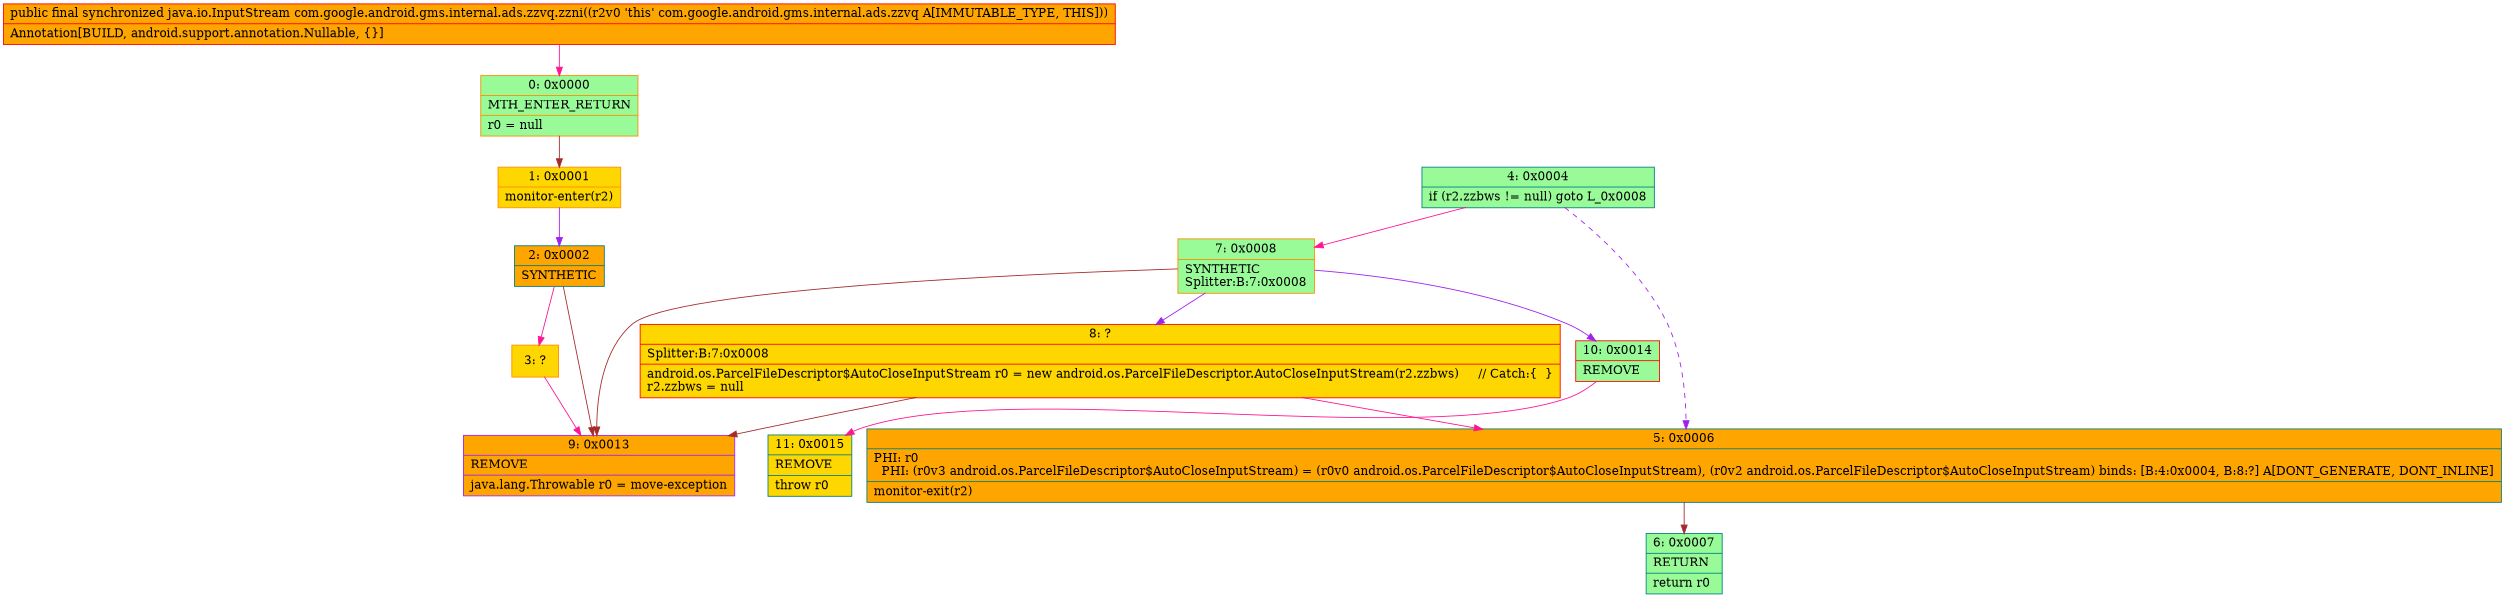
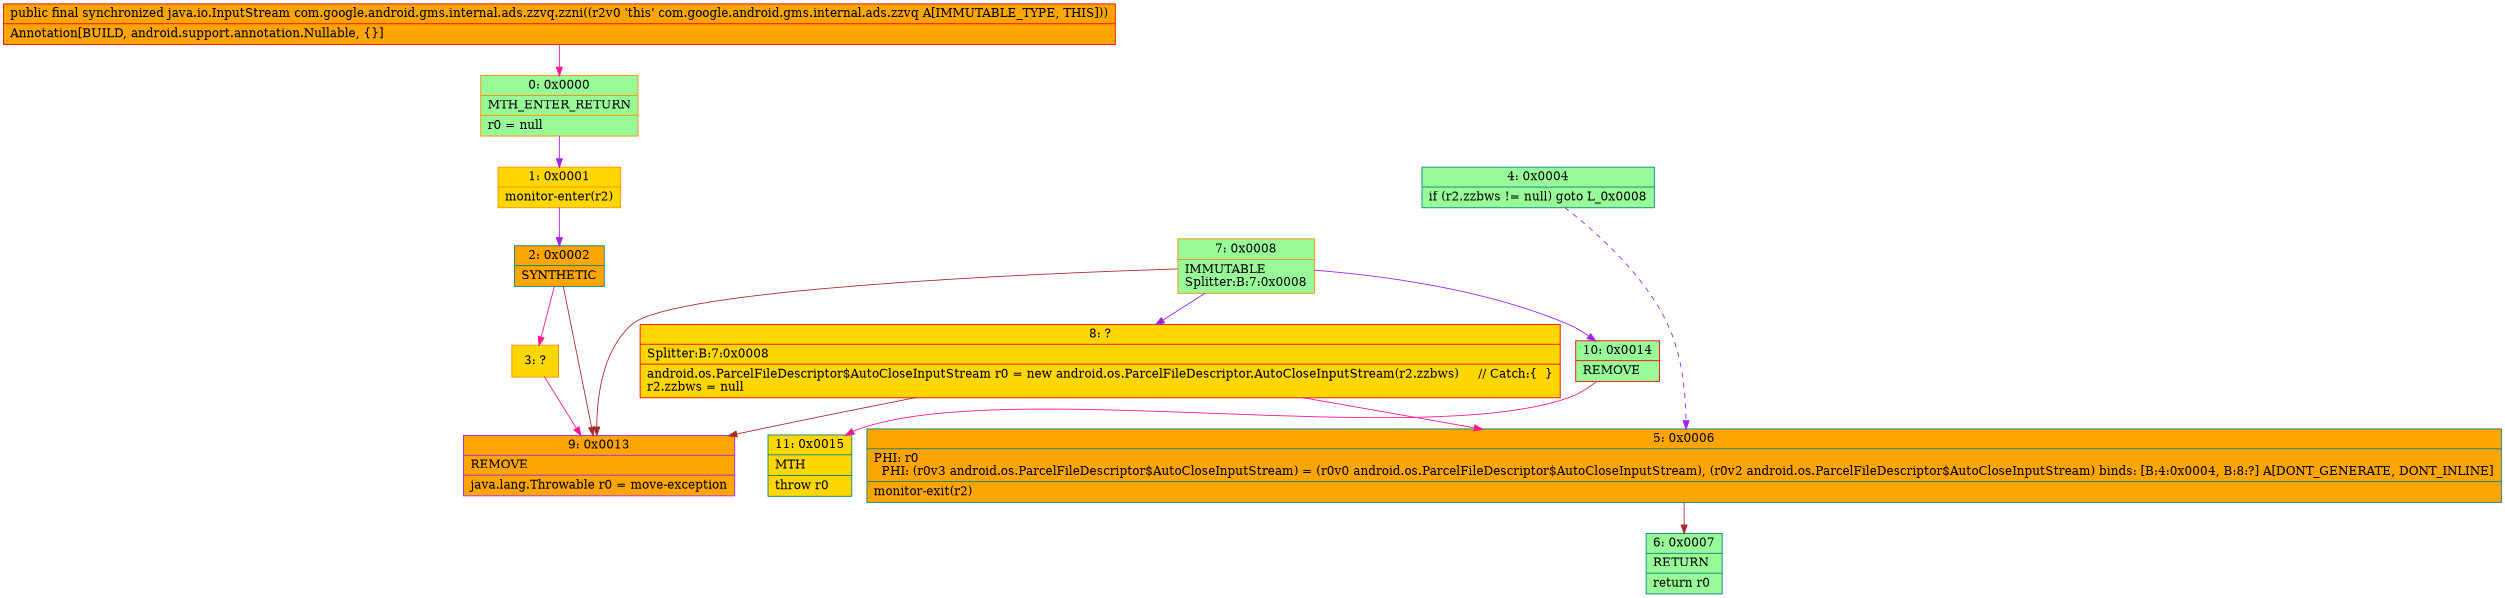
(559, 147) -> (559, 147)
(1394, 226) -> none
(1223, 270) -> (1225, 270)
(804, 465) -> (790, 465)
